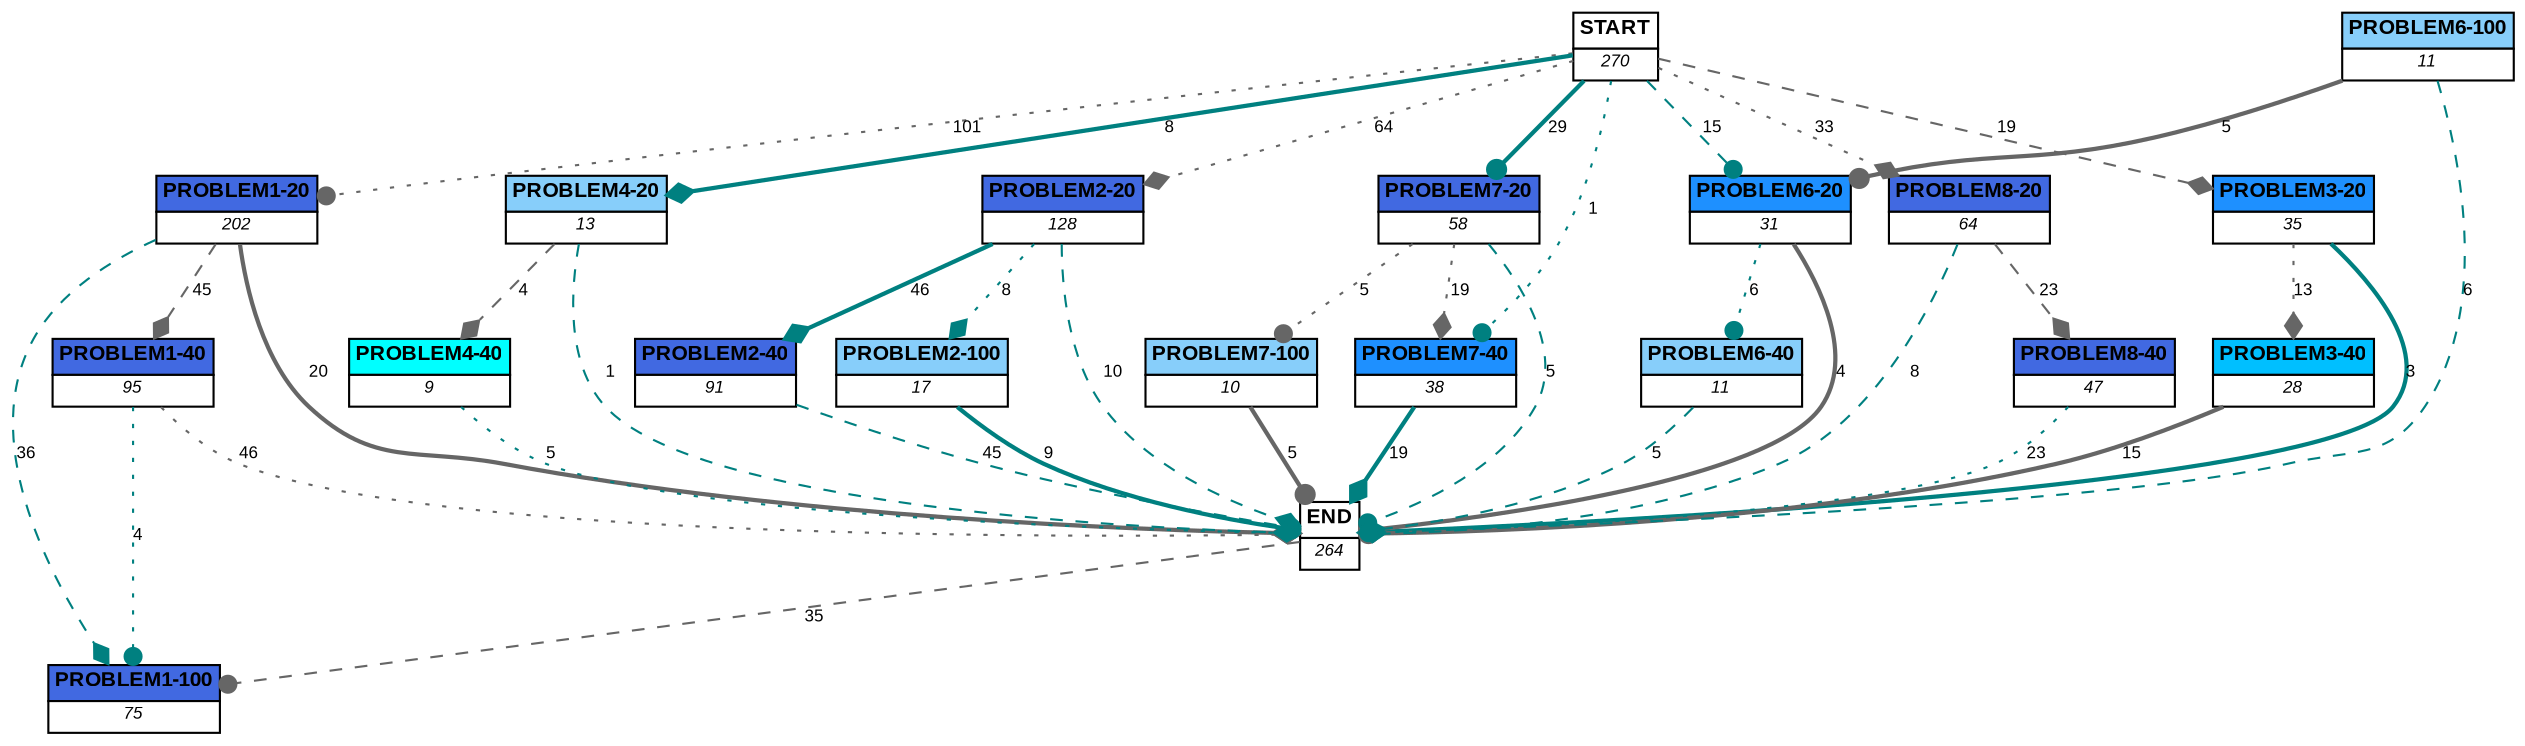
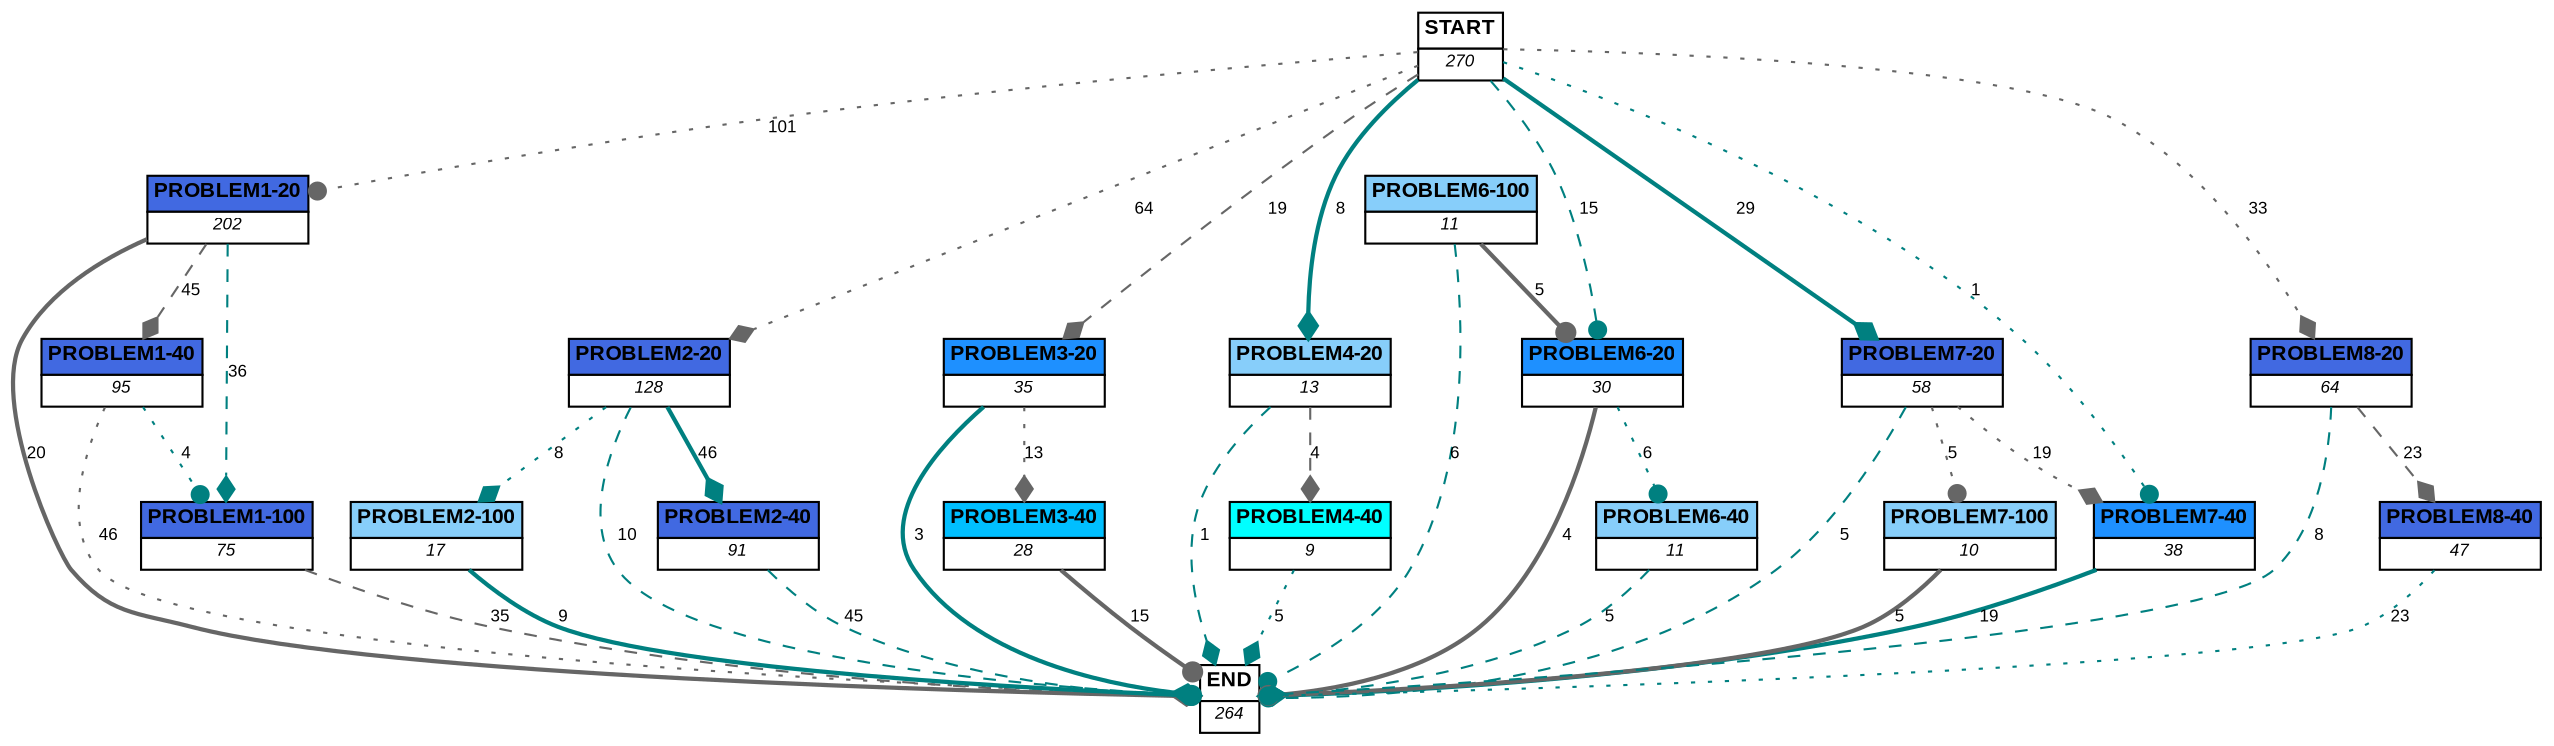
(1543, 122) -> (1679, 201)
(1770, 225) -> (1603, 388)
(2151, 485) -> (1440, 496)
(768, 613) -> (540, 636)
